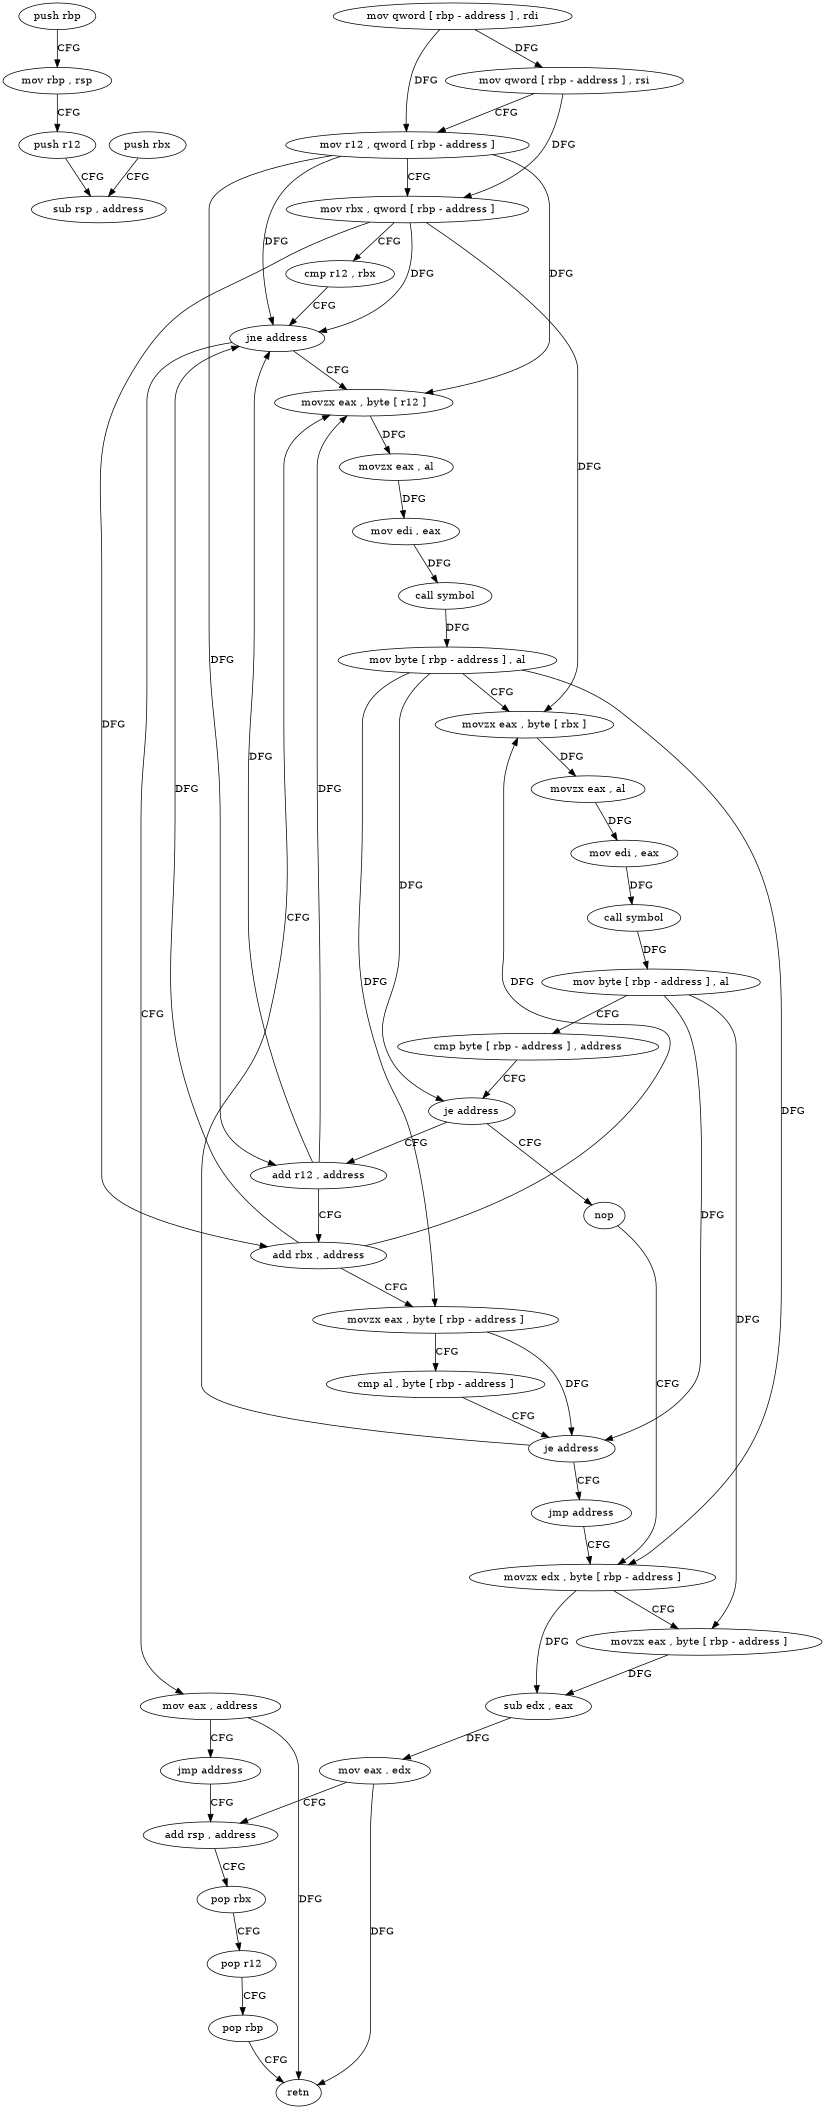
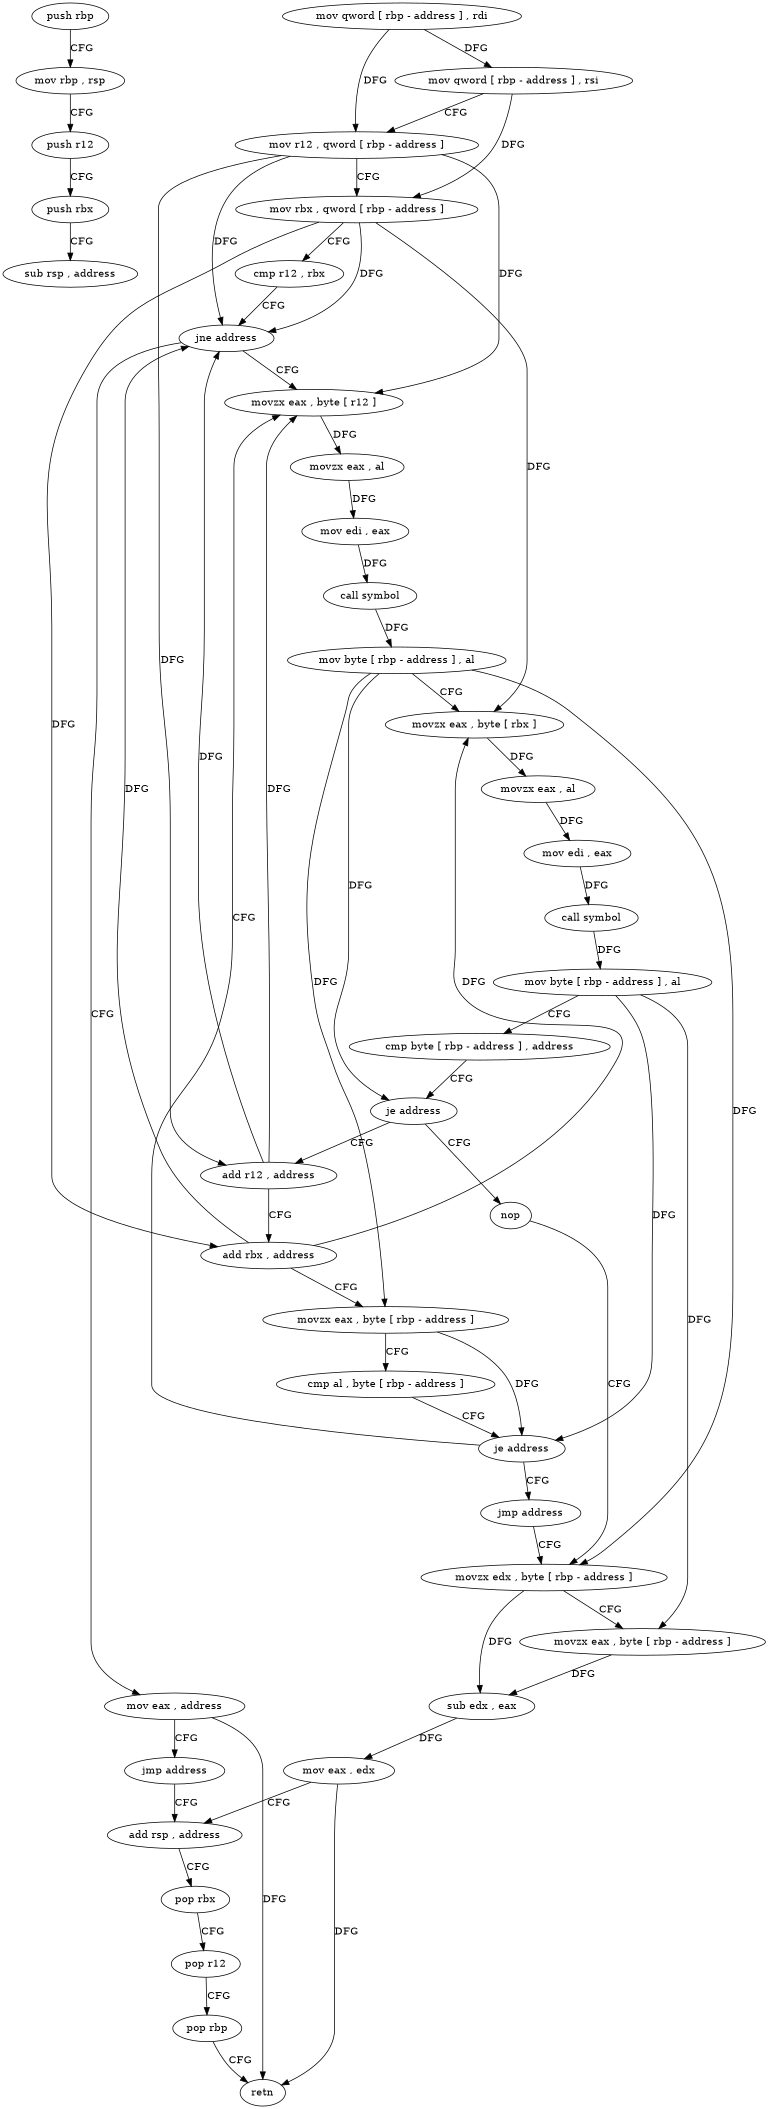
(76, 174) -> (70, 174)
